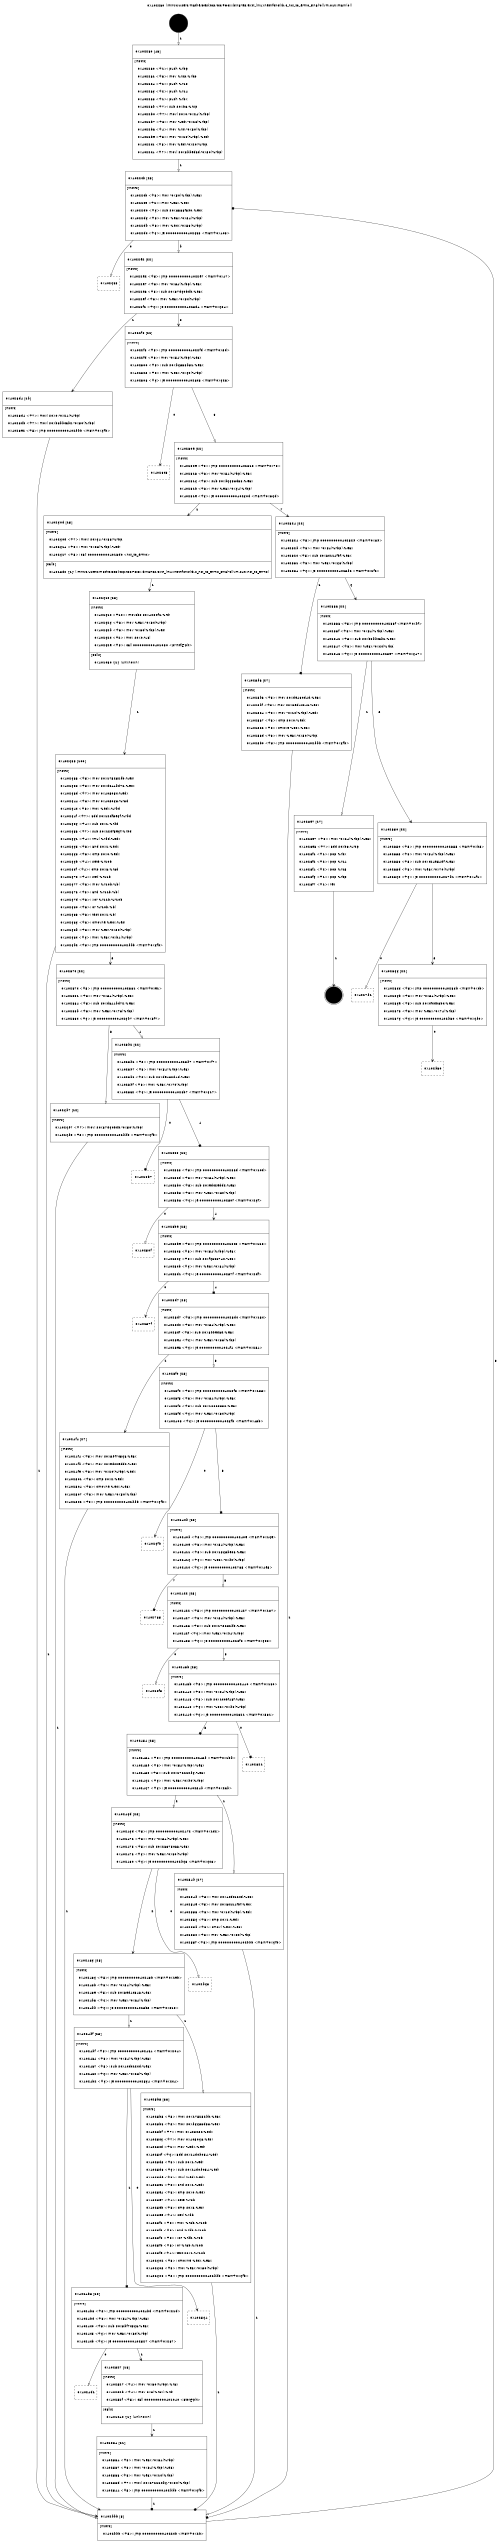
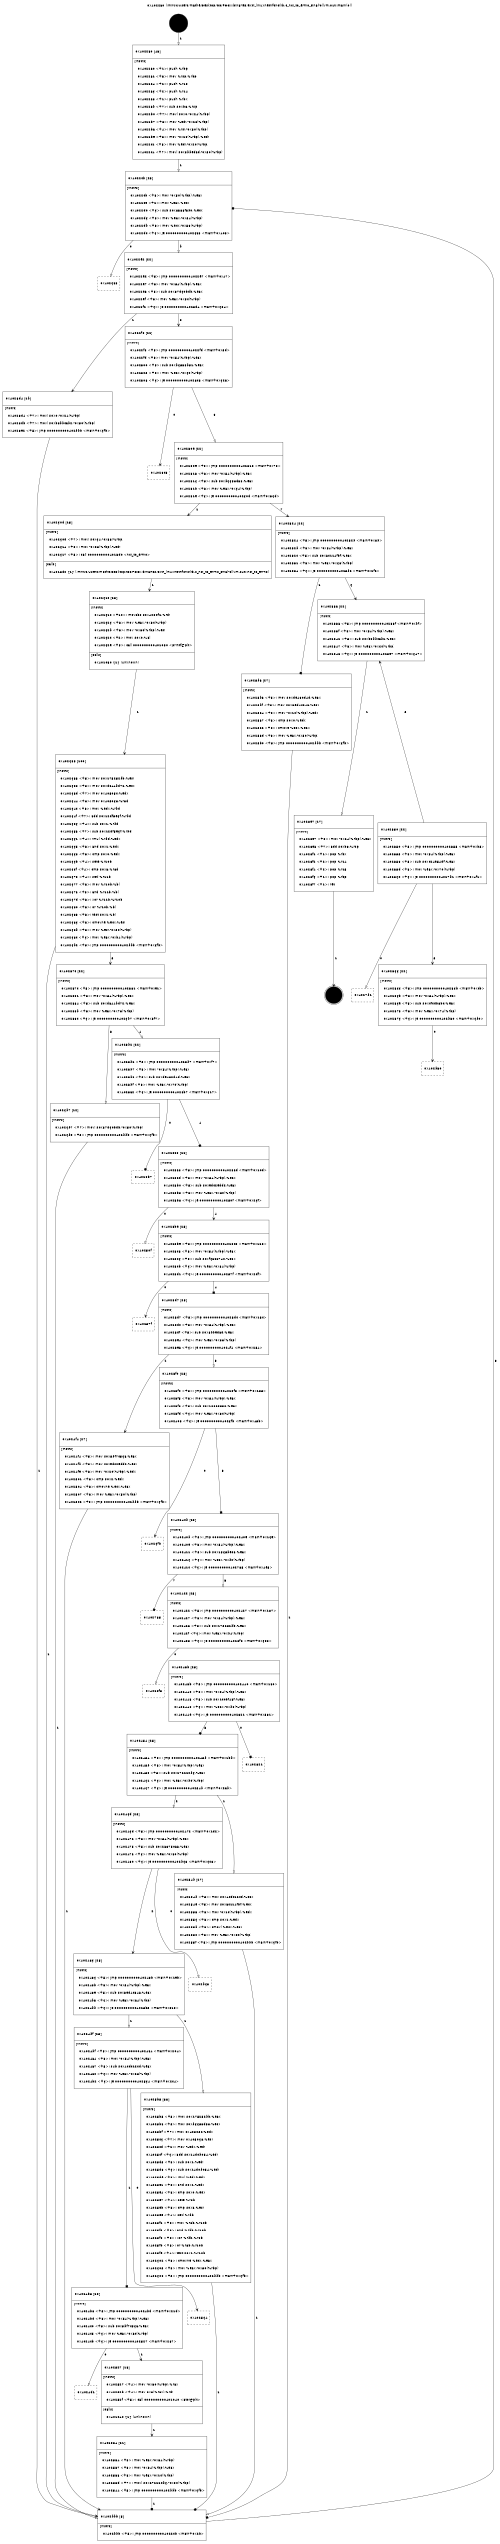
(376, 745) -> (402, 743)
(224, 1653) -> none
